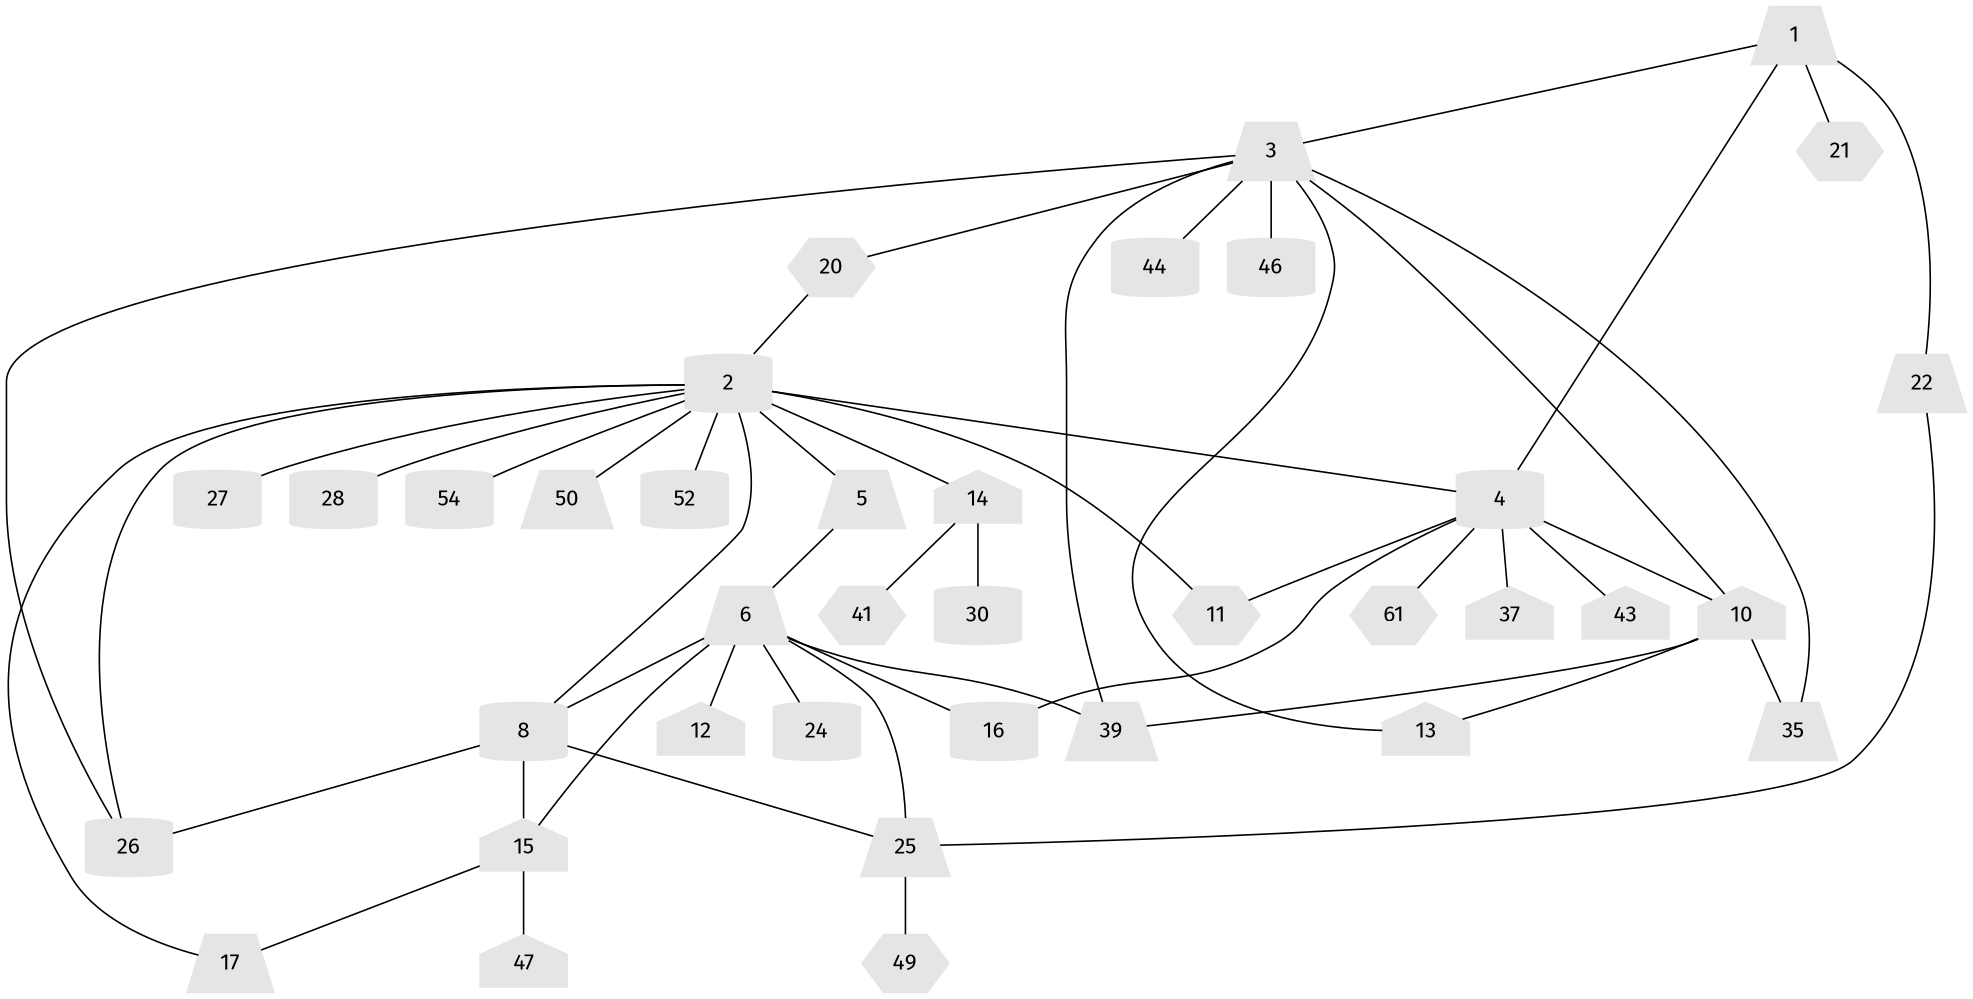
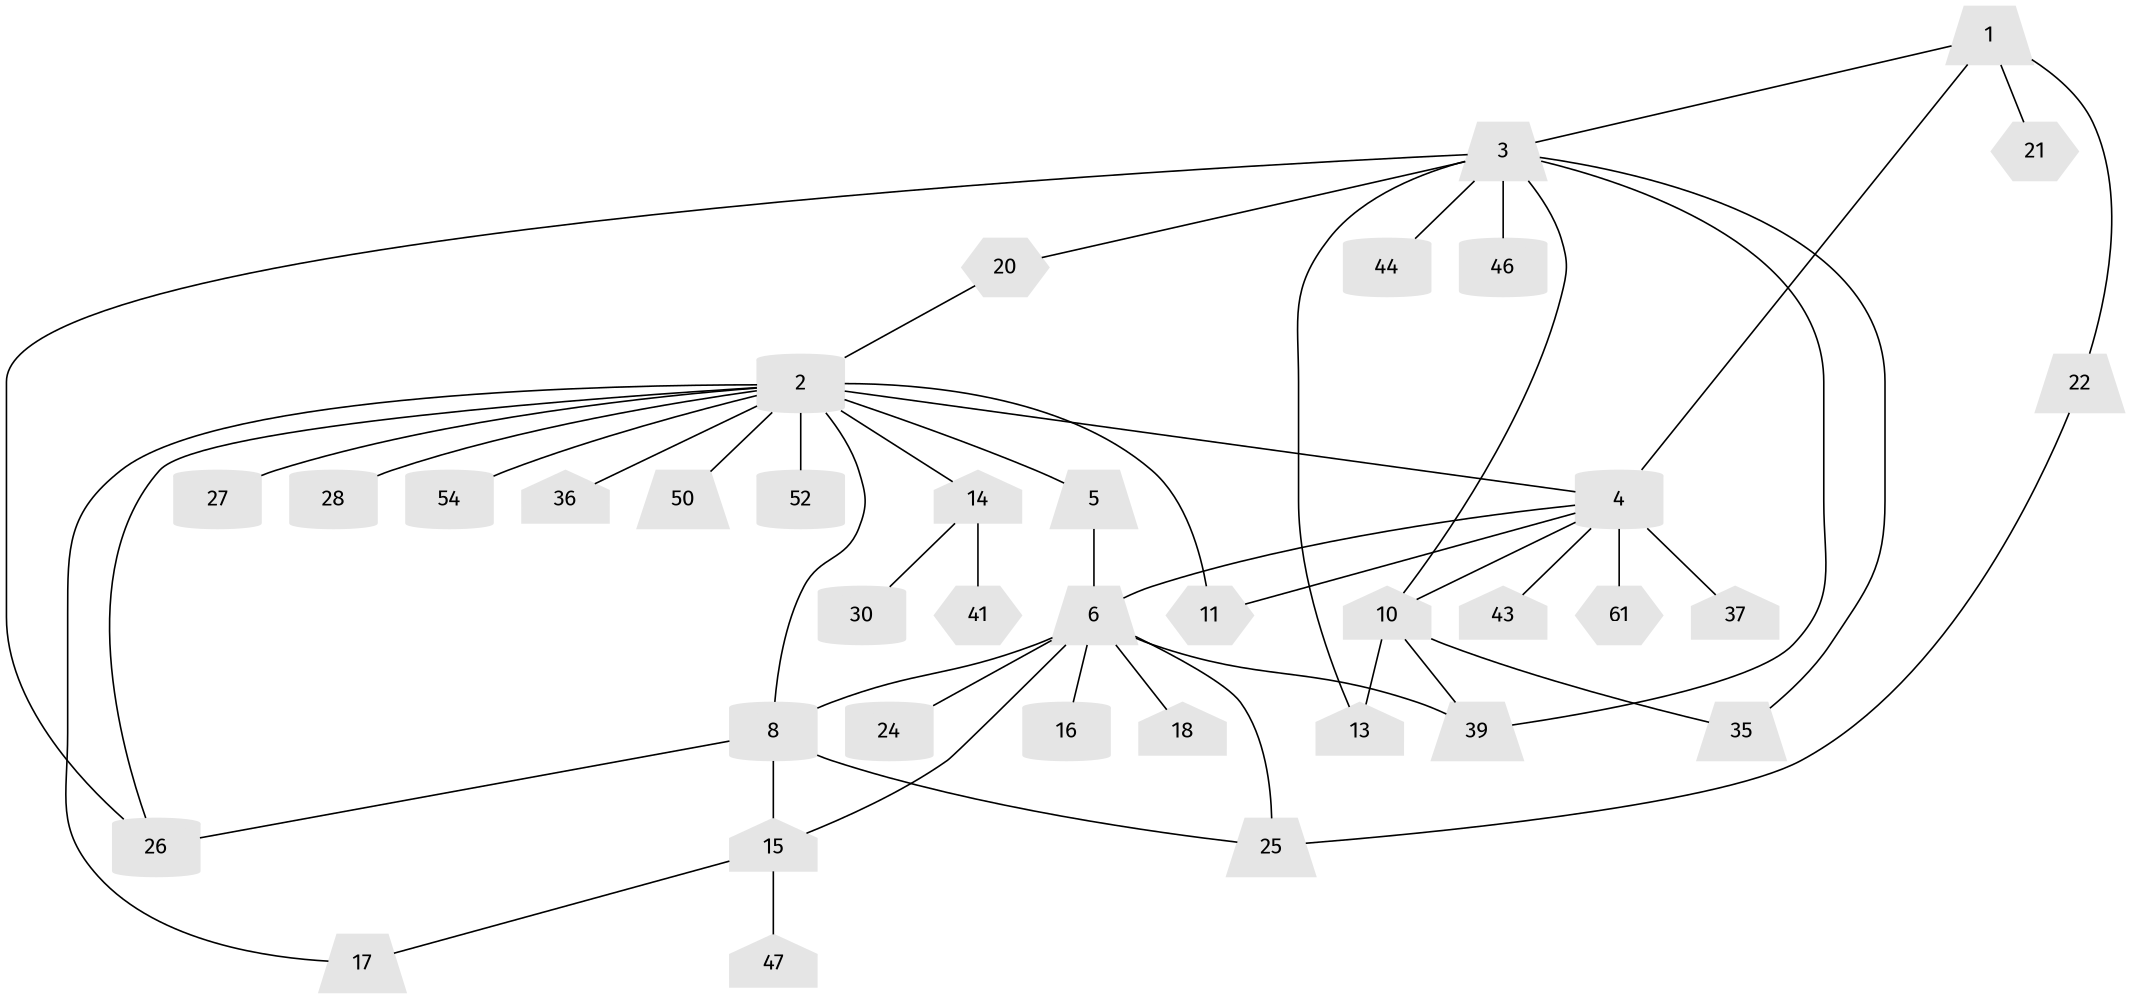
none -> (566, 499)
(1264, 650) -> (1346, 539)
(701, 731) -> (1183, 731)
(905, 963) -> none
